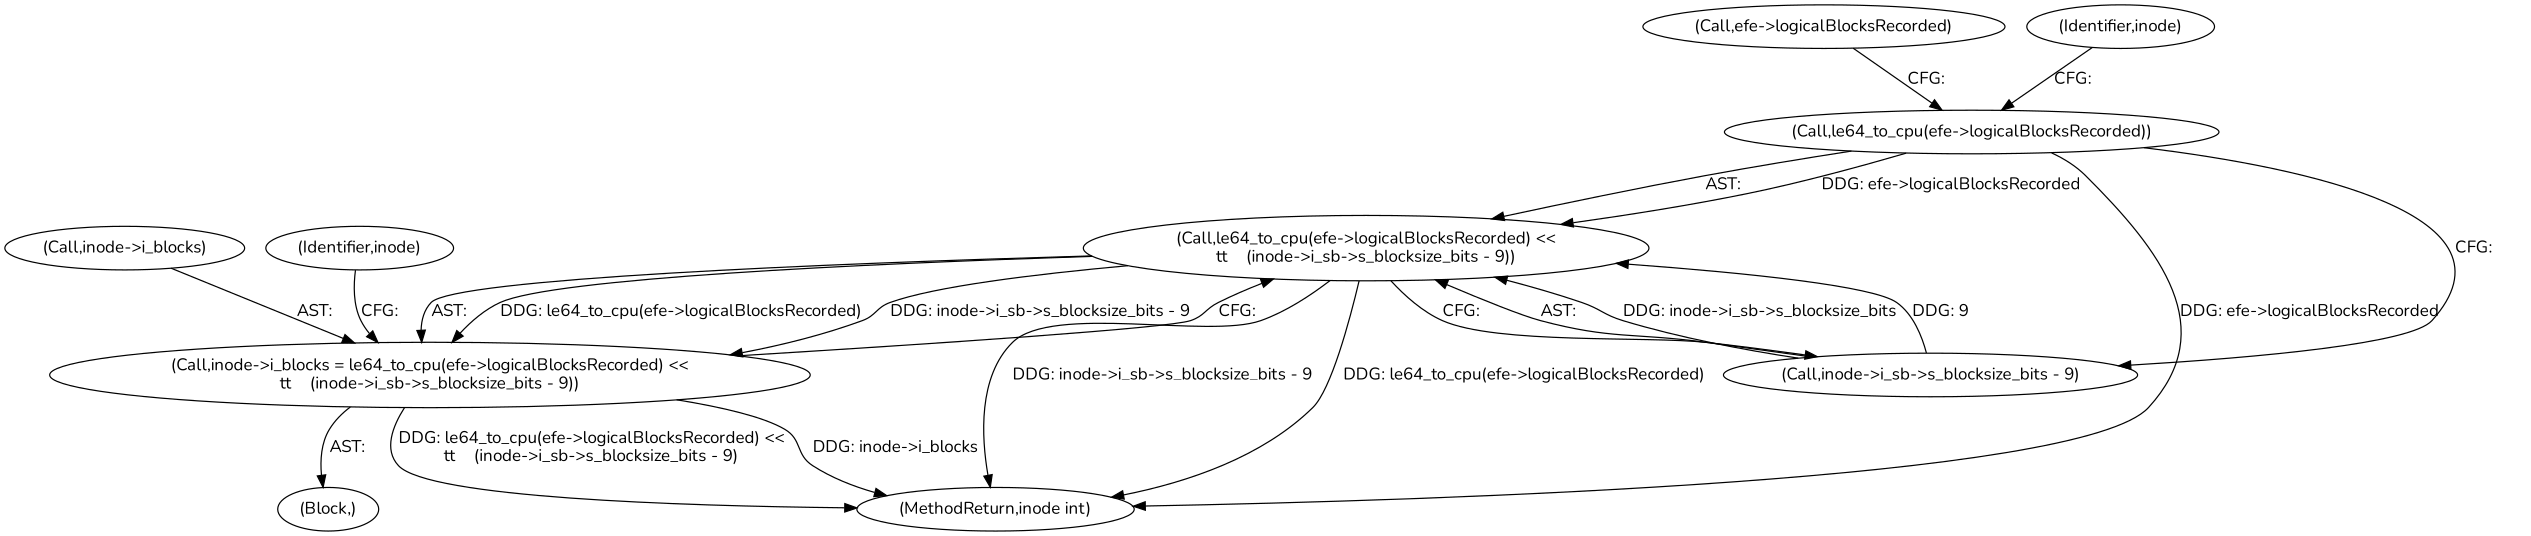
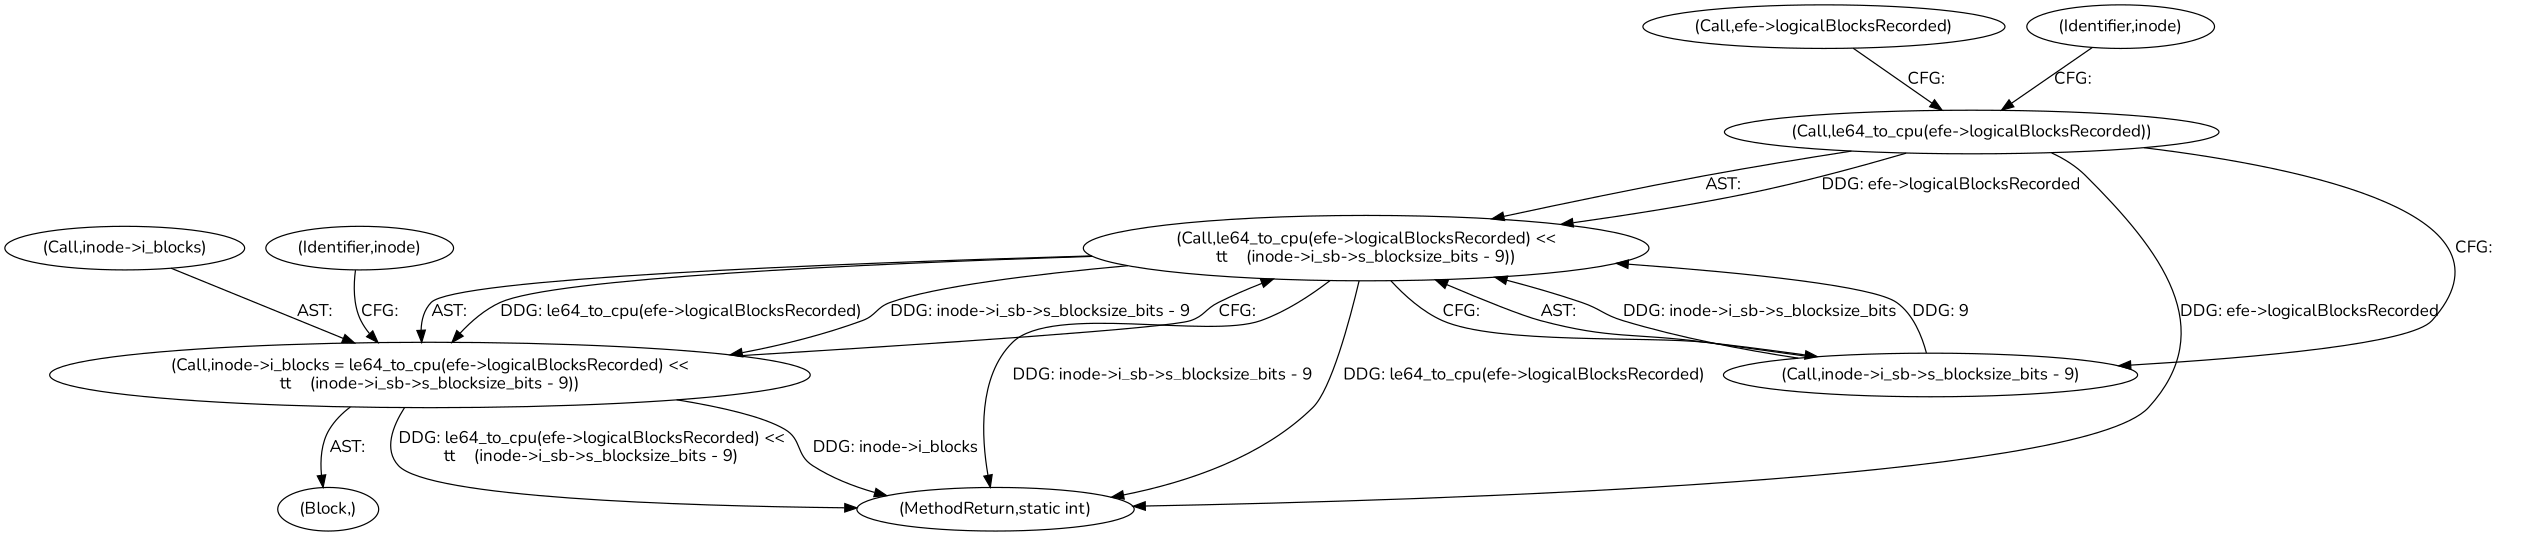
(996, 509) -> (996, 509)
